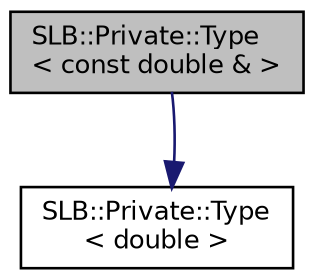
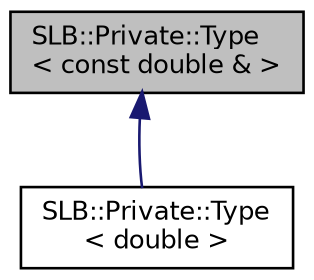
(174, 127) -> (140, 153)
